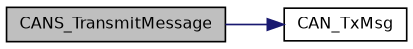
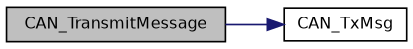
(116, 24) -> (116, 24)
